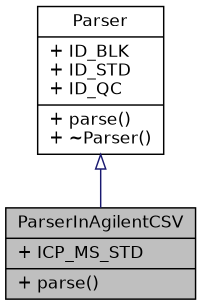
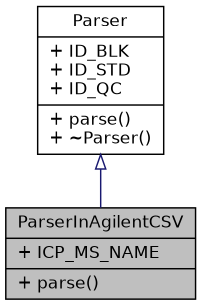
(81, 253) -> (89, 253)
